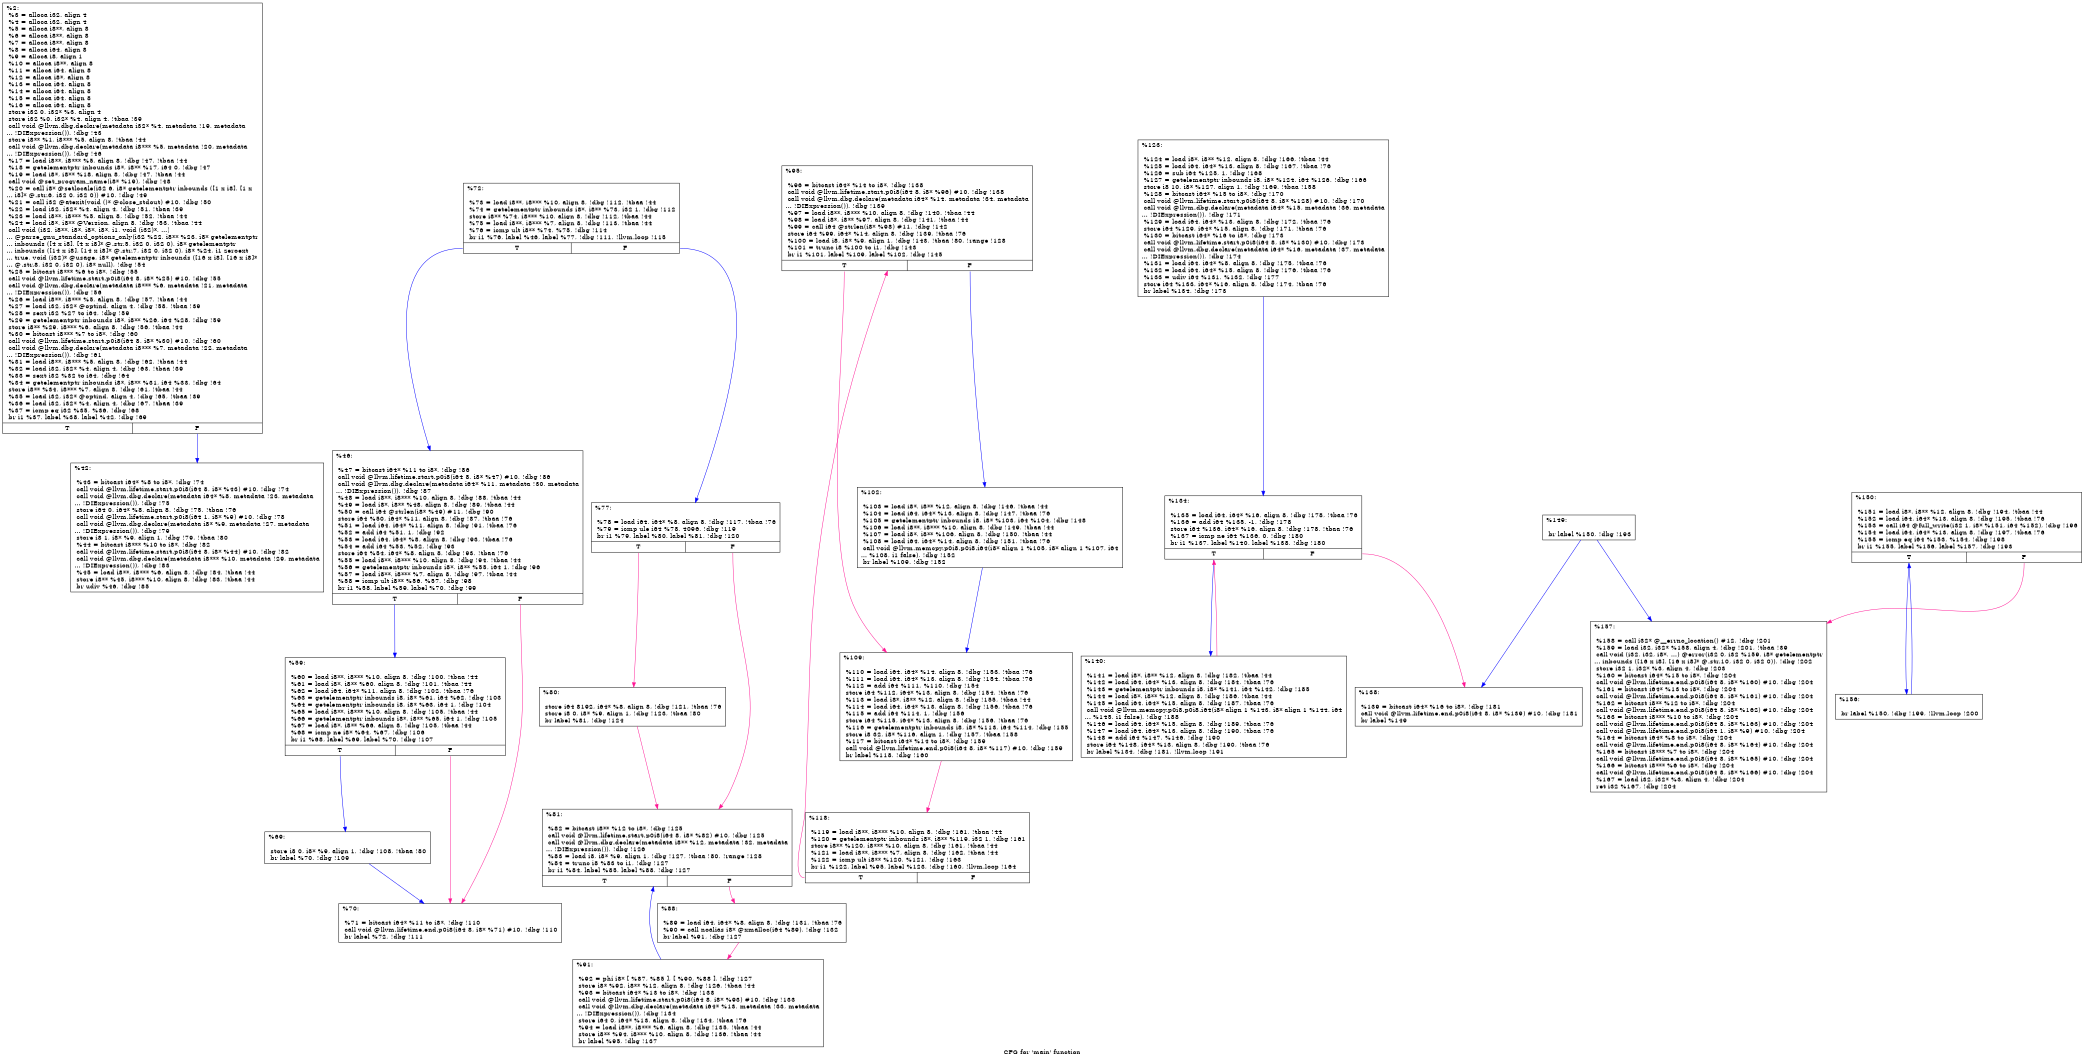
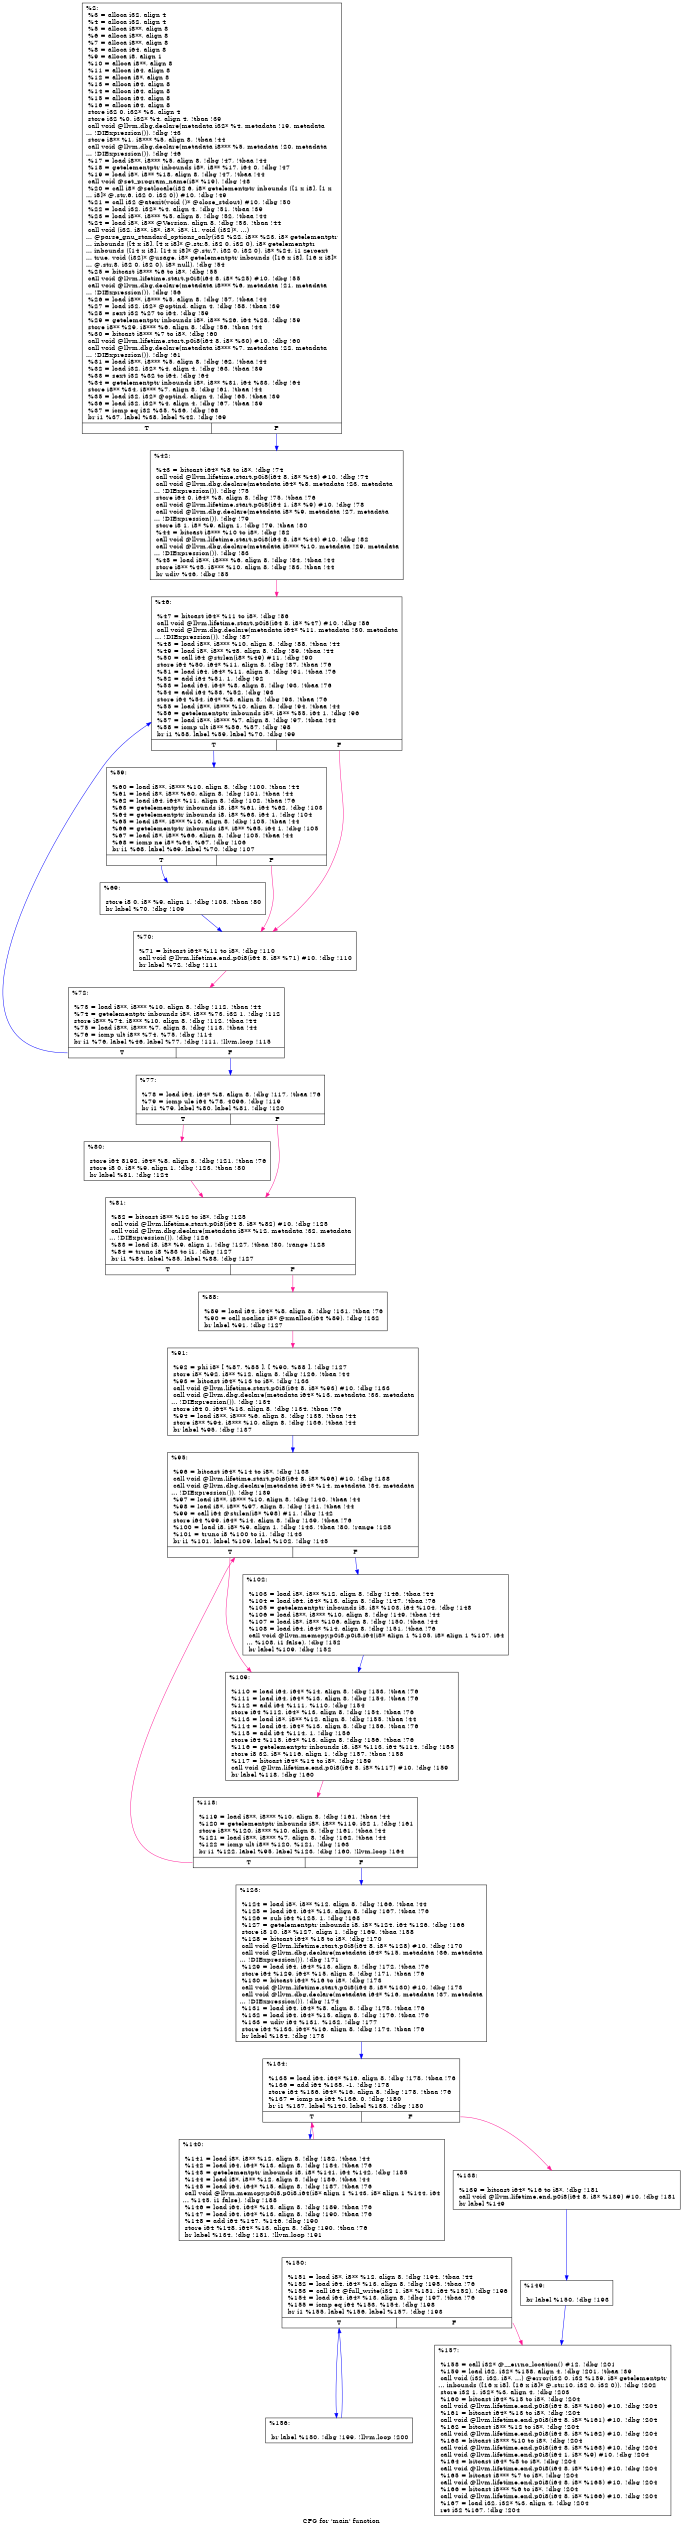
none -> (277, 586)
(1532, 612) -> (567, 2243)
(650, 926) -> (293, 1442)
none -> (220, 977)
none -> (361, 1874)
